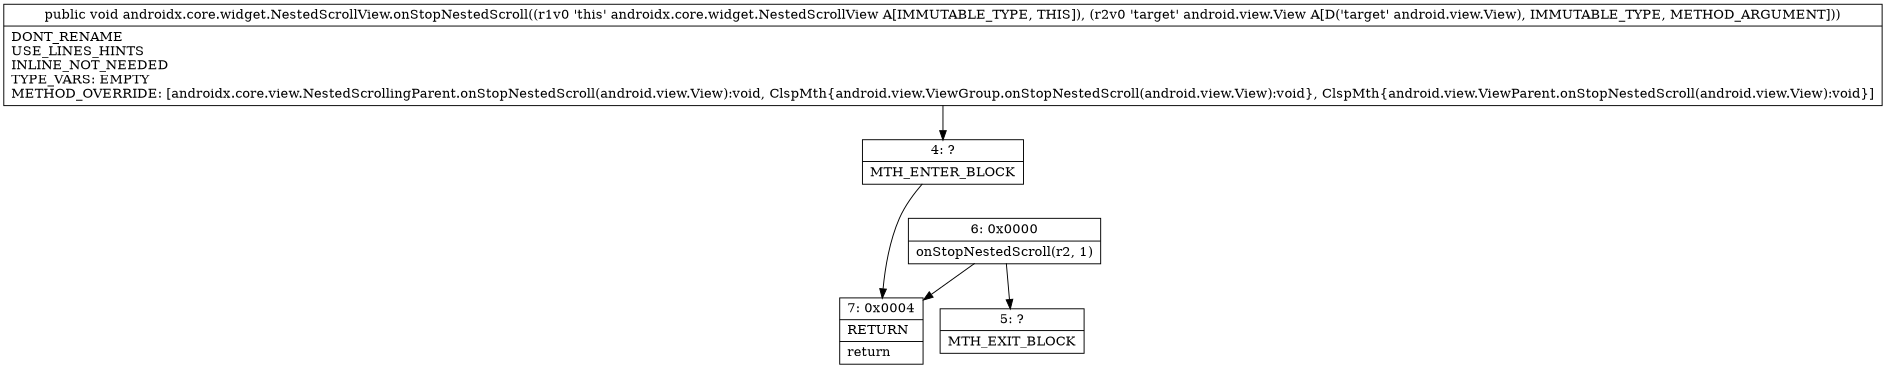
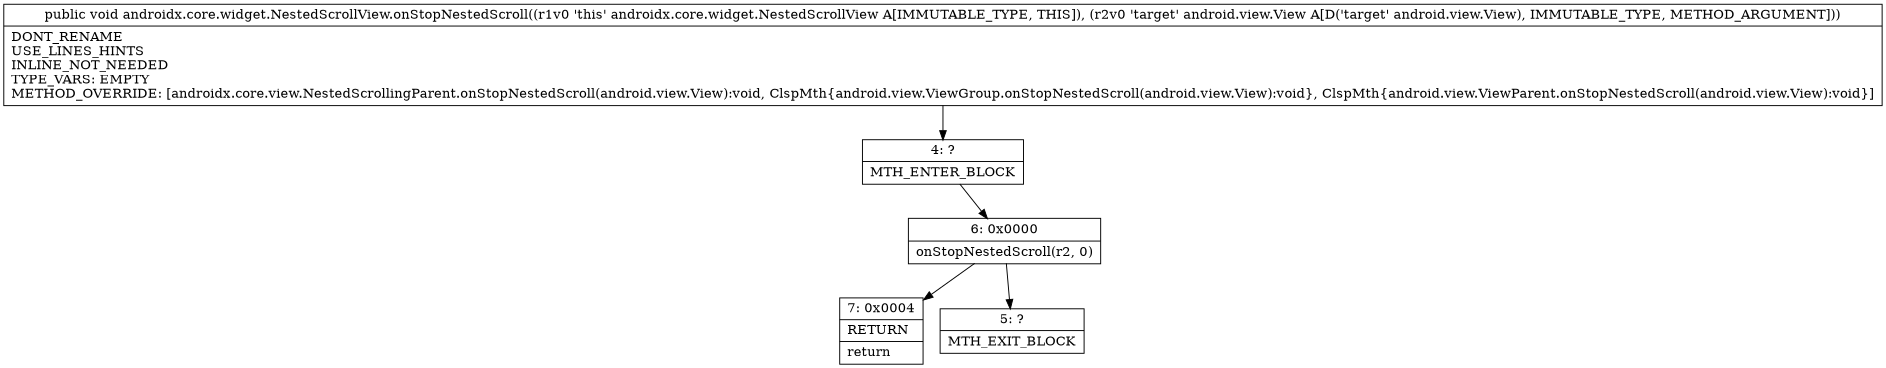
(894, 233) -> (971, 198)
(1005, 252) -> (1005, 252)
